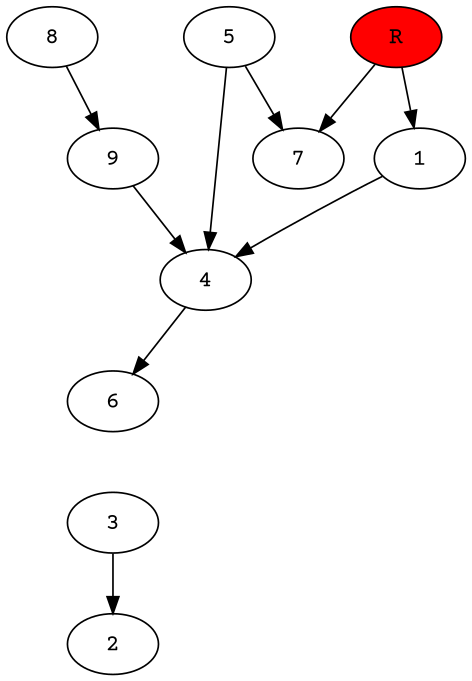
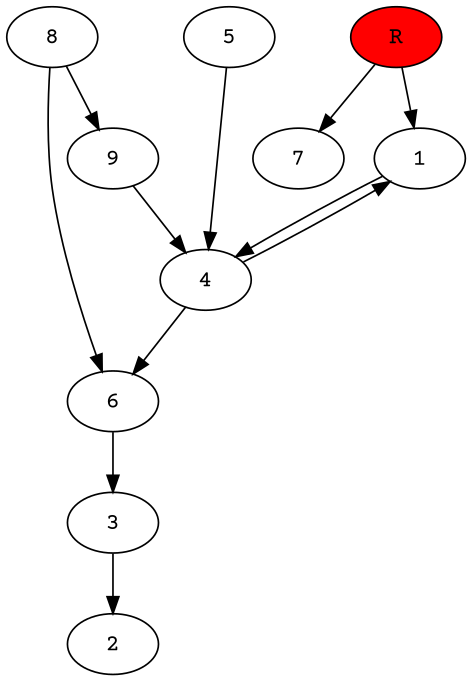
(260, 90) -> none
none -> (57, 214)
none -> (310, 227)
none -> (113, 454)
